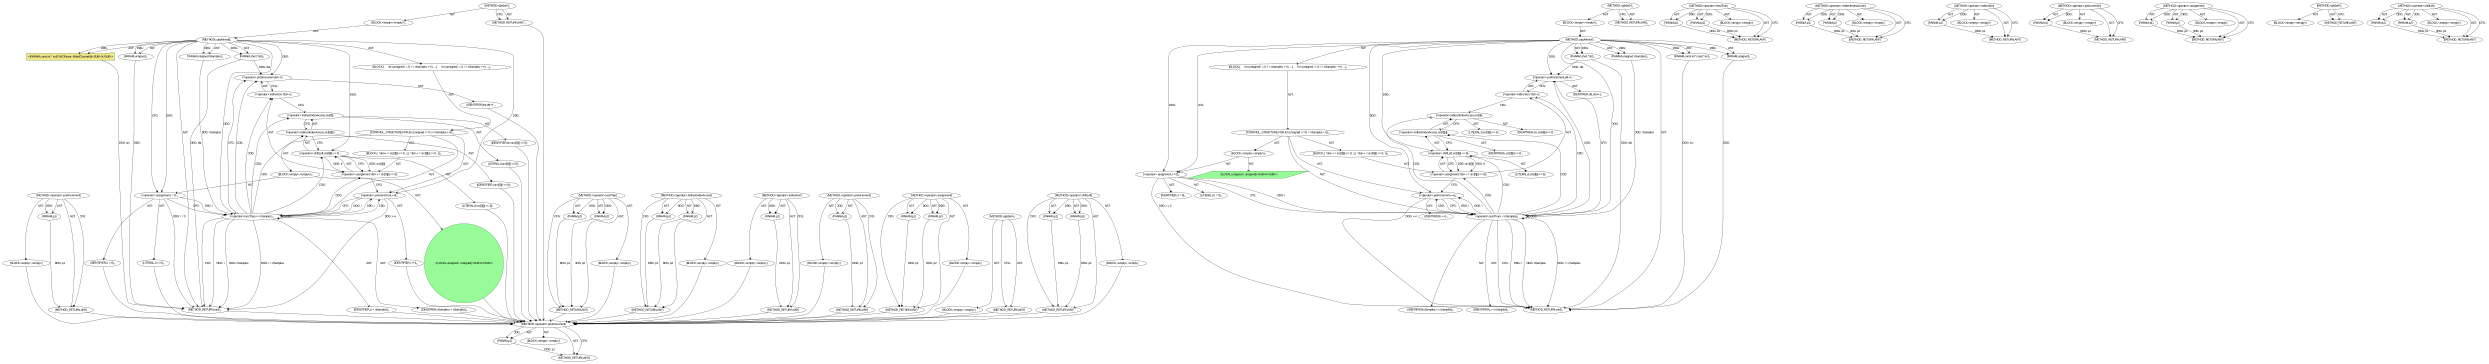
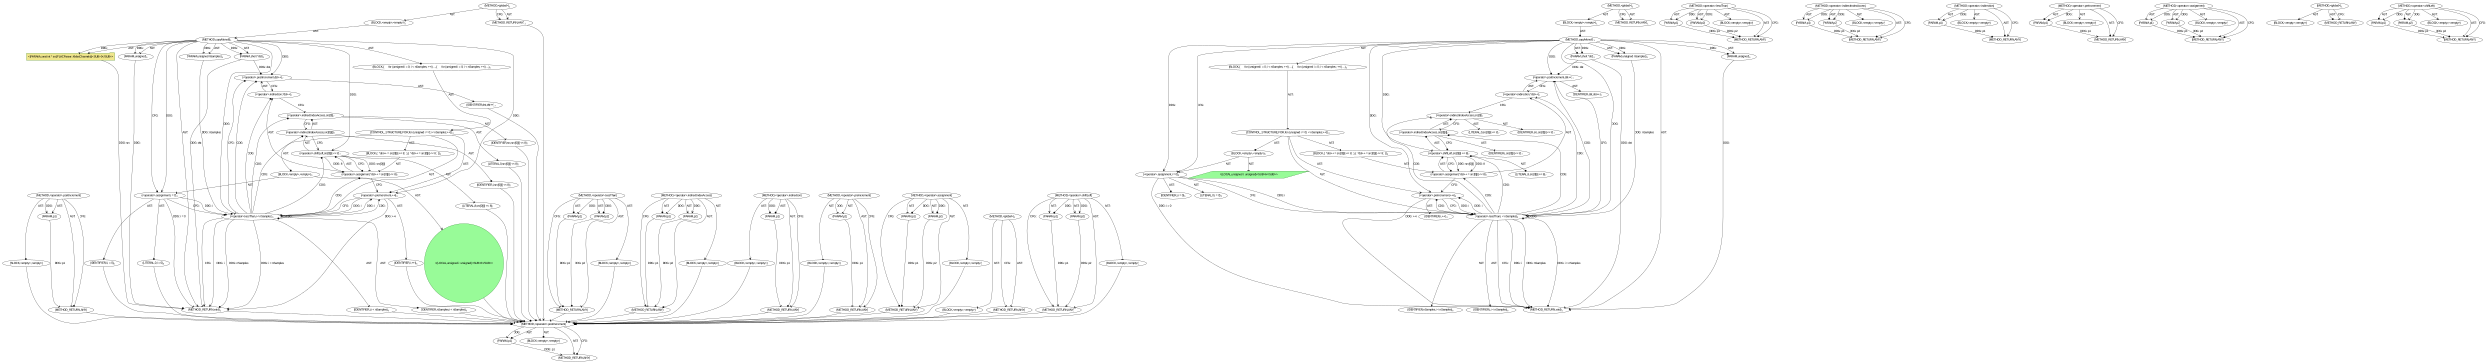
(1692, 57) -> none
